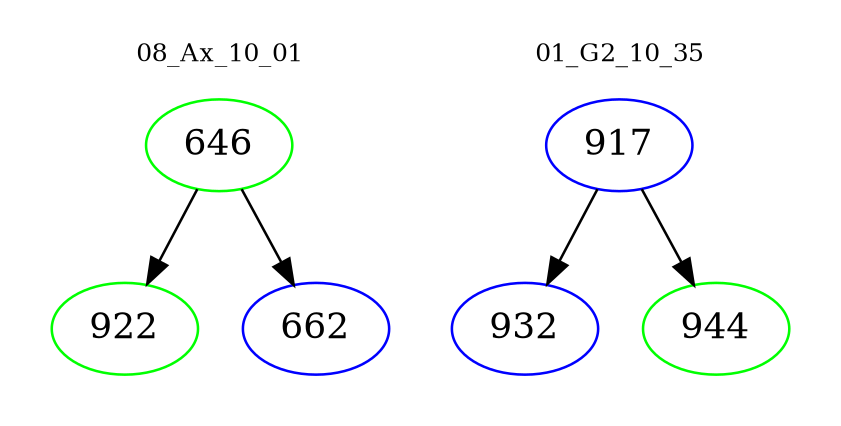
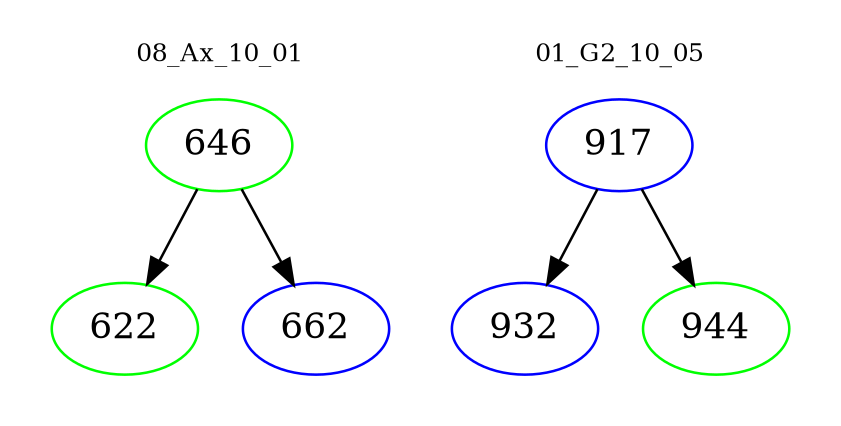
(621, 55) -> (621, 55)
(125, 329) -> (125, 329)
